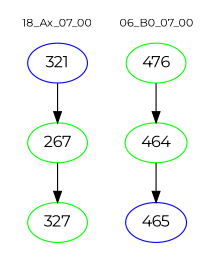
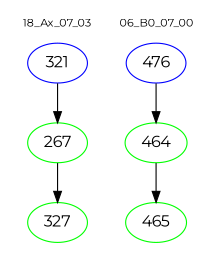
(58, 24) -> (58, 24)
(156, 63) -> (156, 63)
(156, 222) -> (156, 222)
